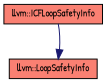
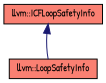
(60, 37) -> (47, 46)
